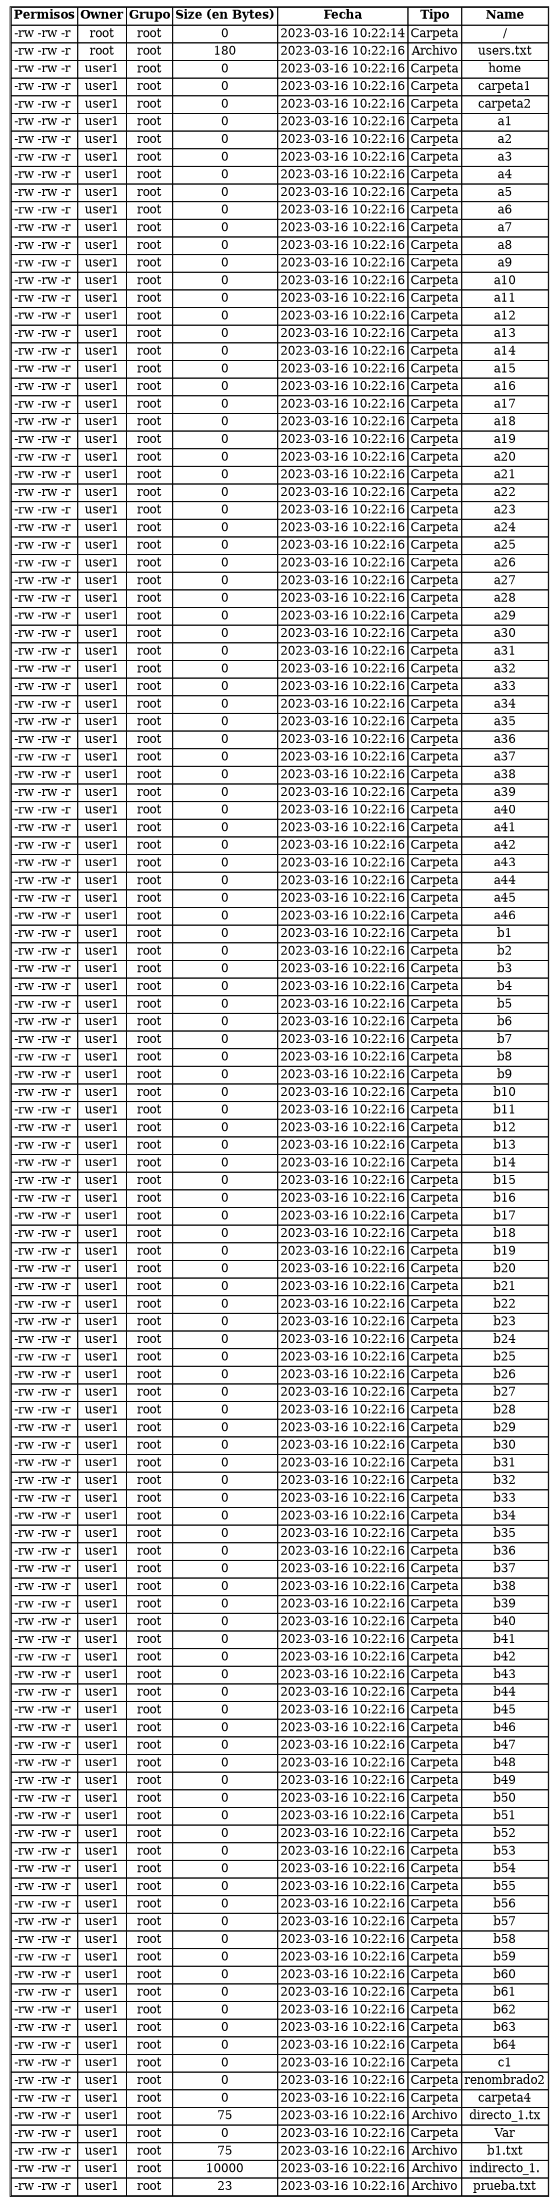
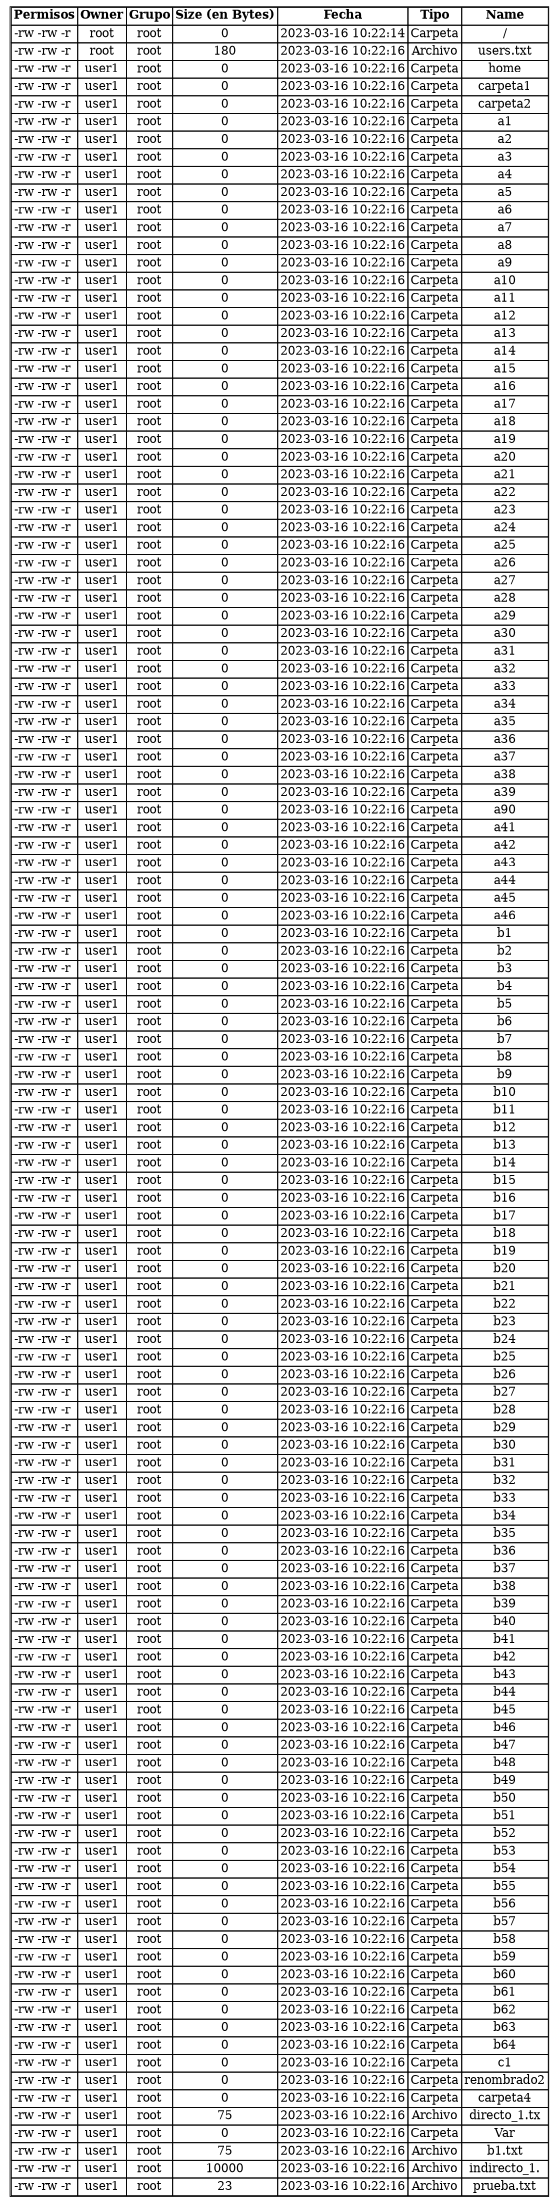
(505, 810) -> (505, 810)
